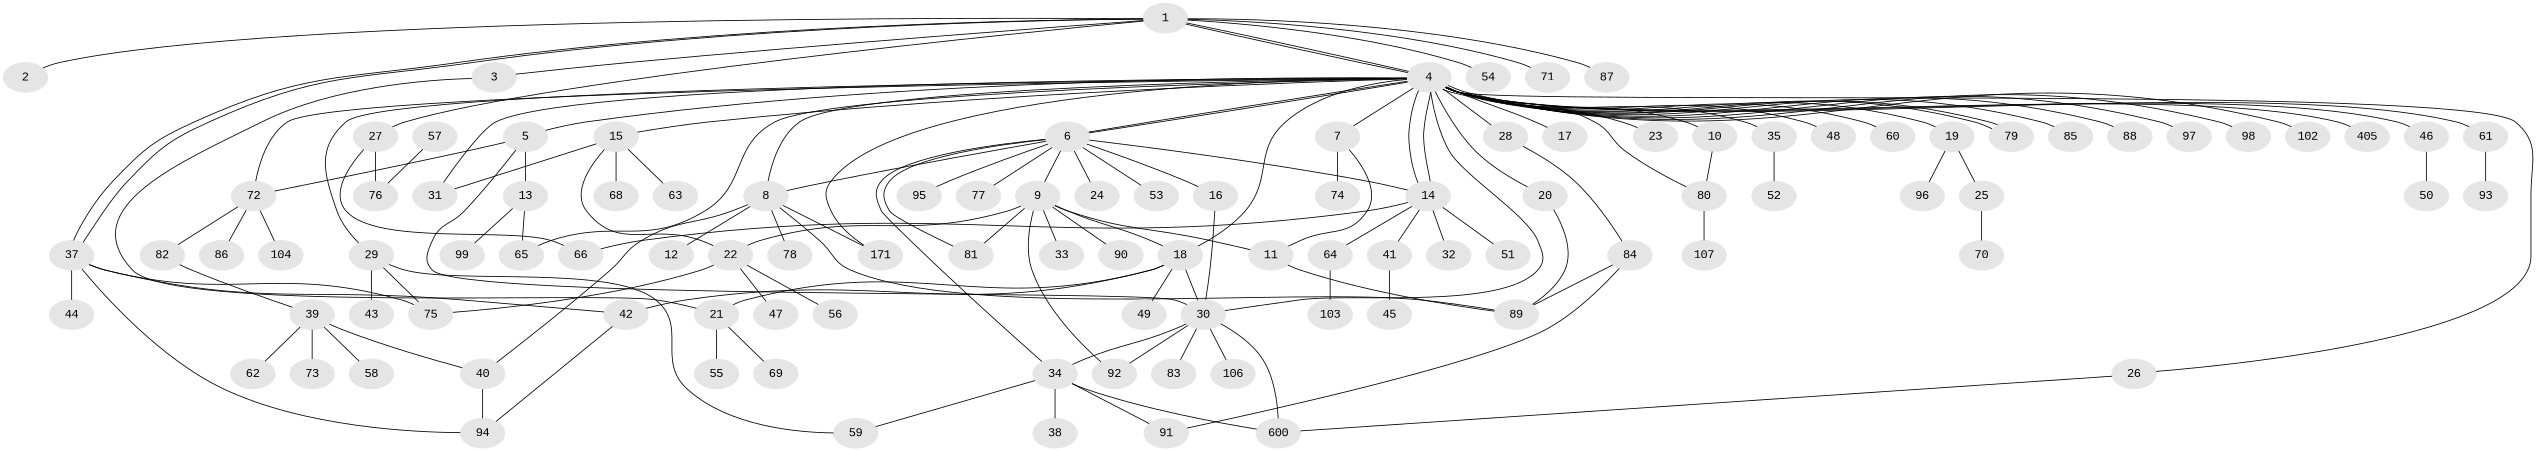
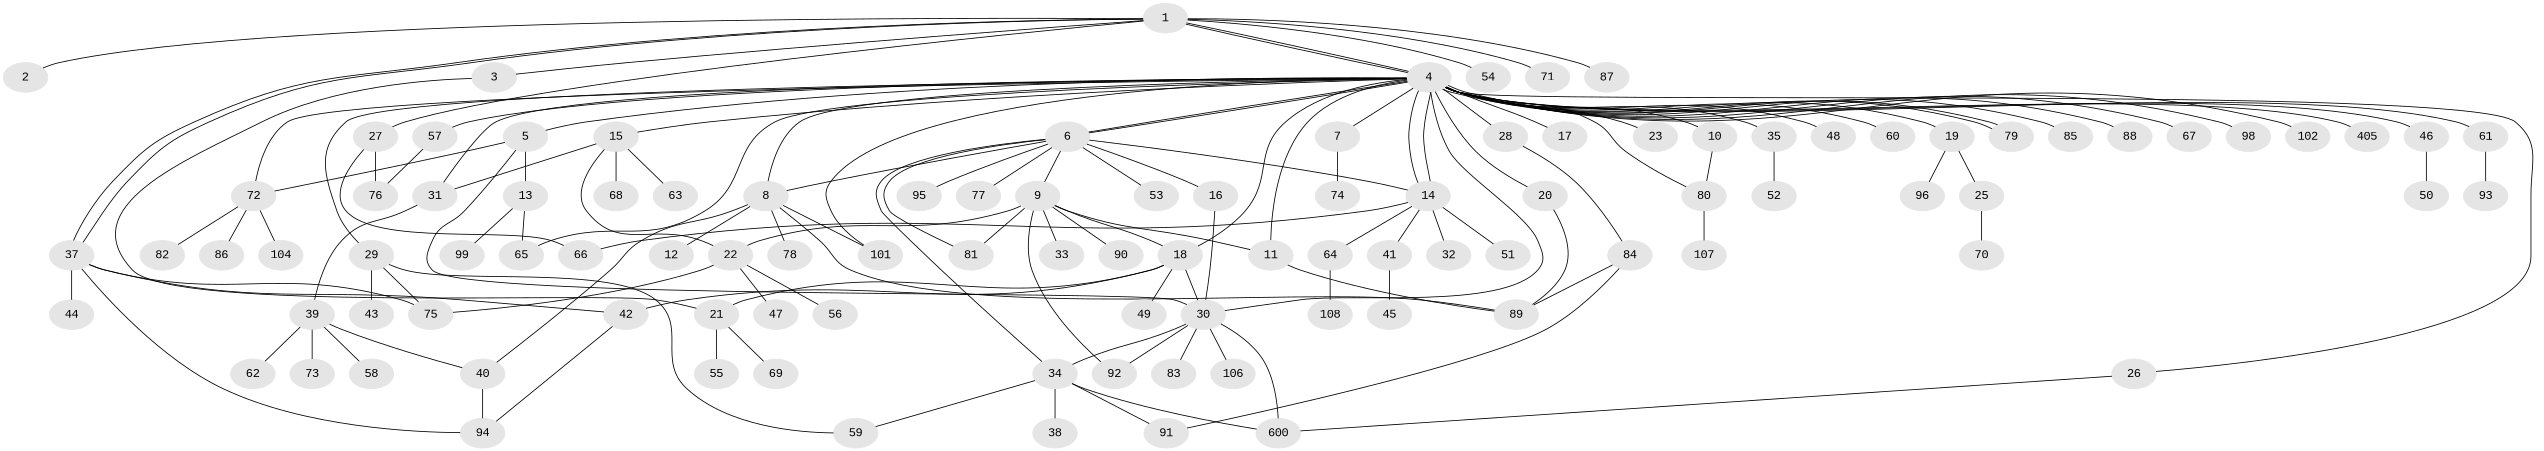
none -> (928, 86)
(2189, 137) -> (2189, 137)
(1097, 196) -> none
(1361, 219) -> (1303, 128)
(880, 255) -> (880, 255)
(213, 279) -> (346, 237)
(1330, 315) -> (1330, 315)
